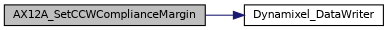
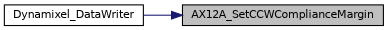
(219, 15) -> (157, 15)
